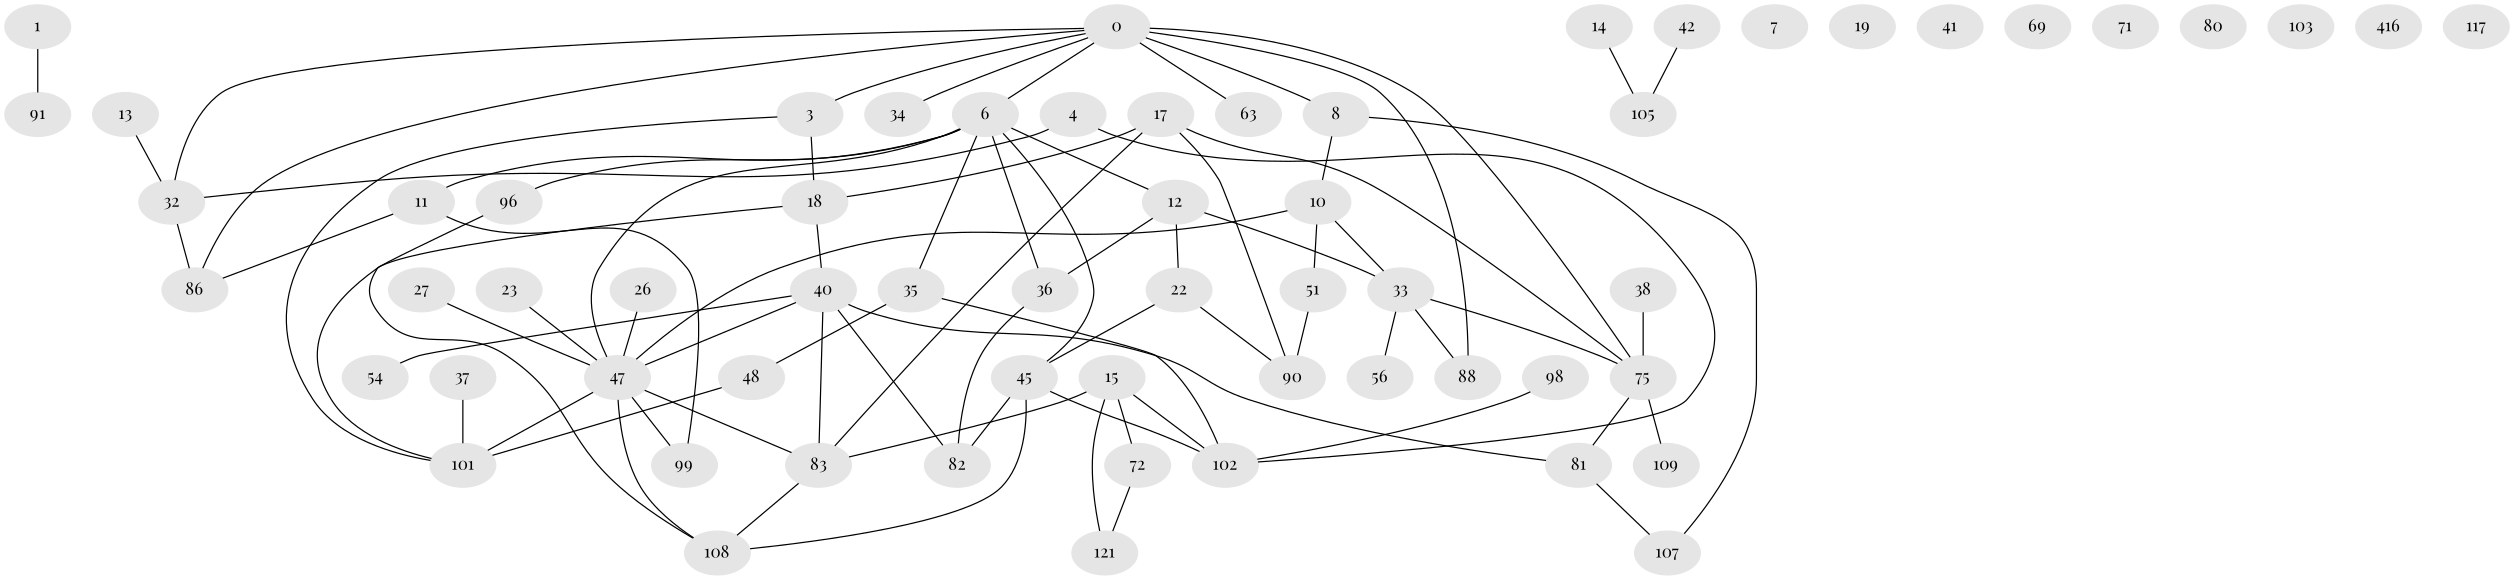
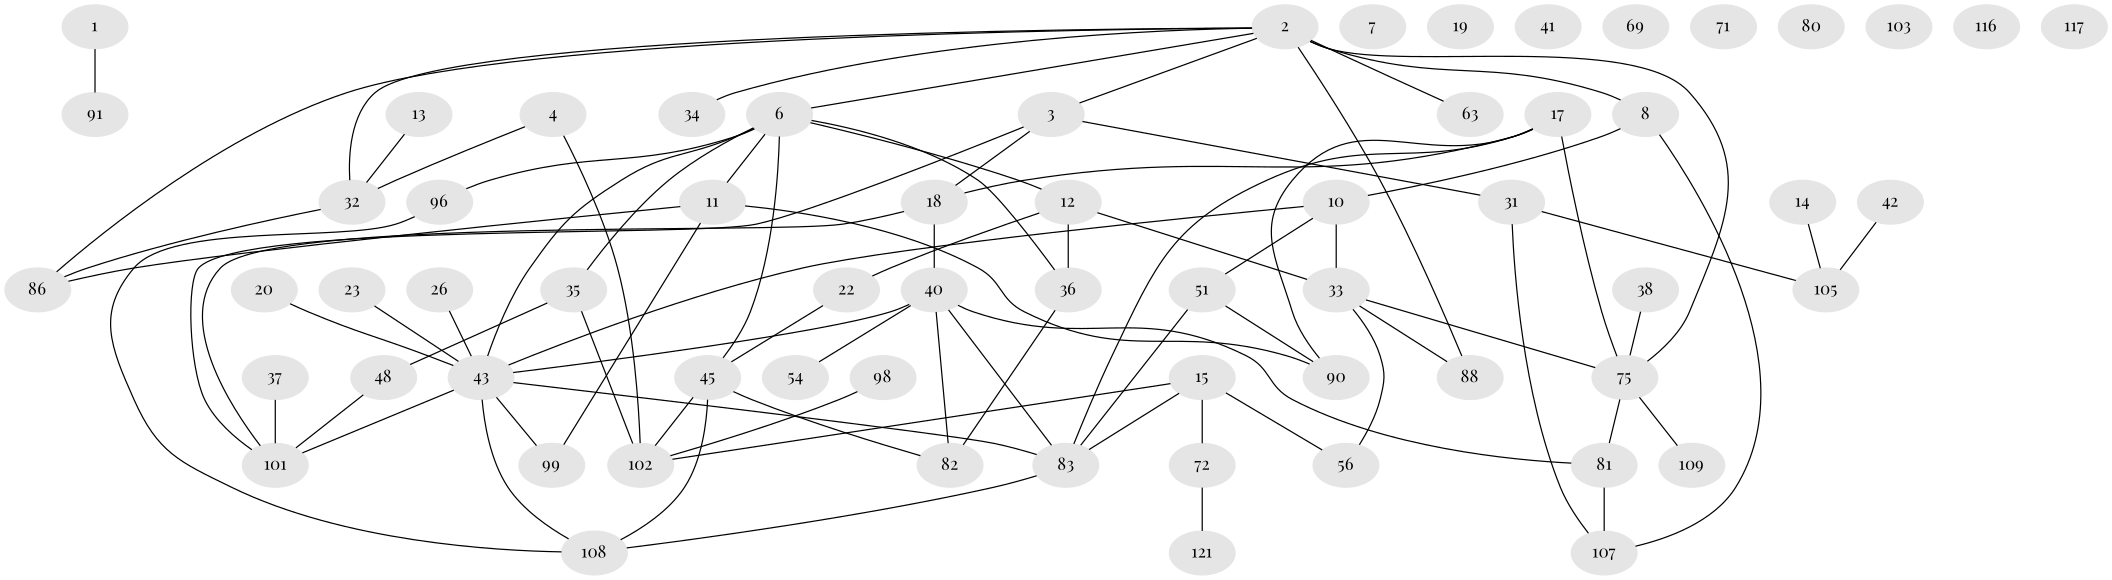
(1117, 27) -> (1285, 27)
(2389, 27) -> (1987, 27)
none -> (1512, 202)
(421, 290) -> (264, 290)
(1236, 334) -> (1018, 308)
none -> (1134, 377)
(618, 378) -> (481, 378)
(1092, 465) -> (1274, 421)
